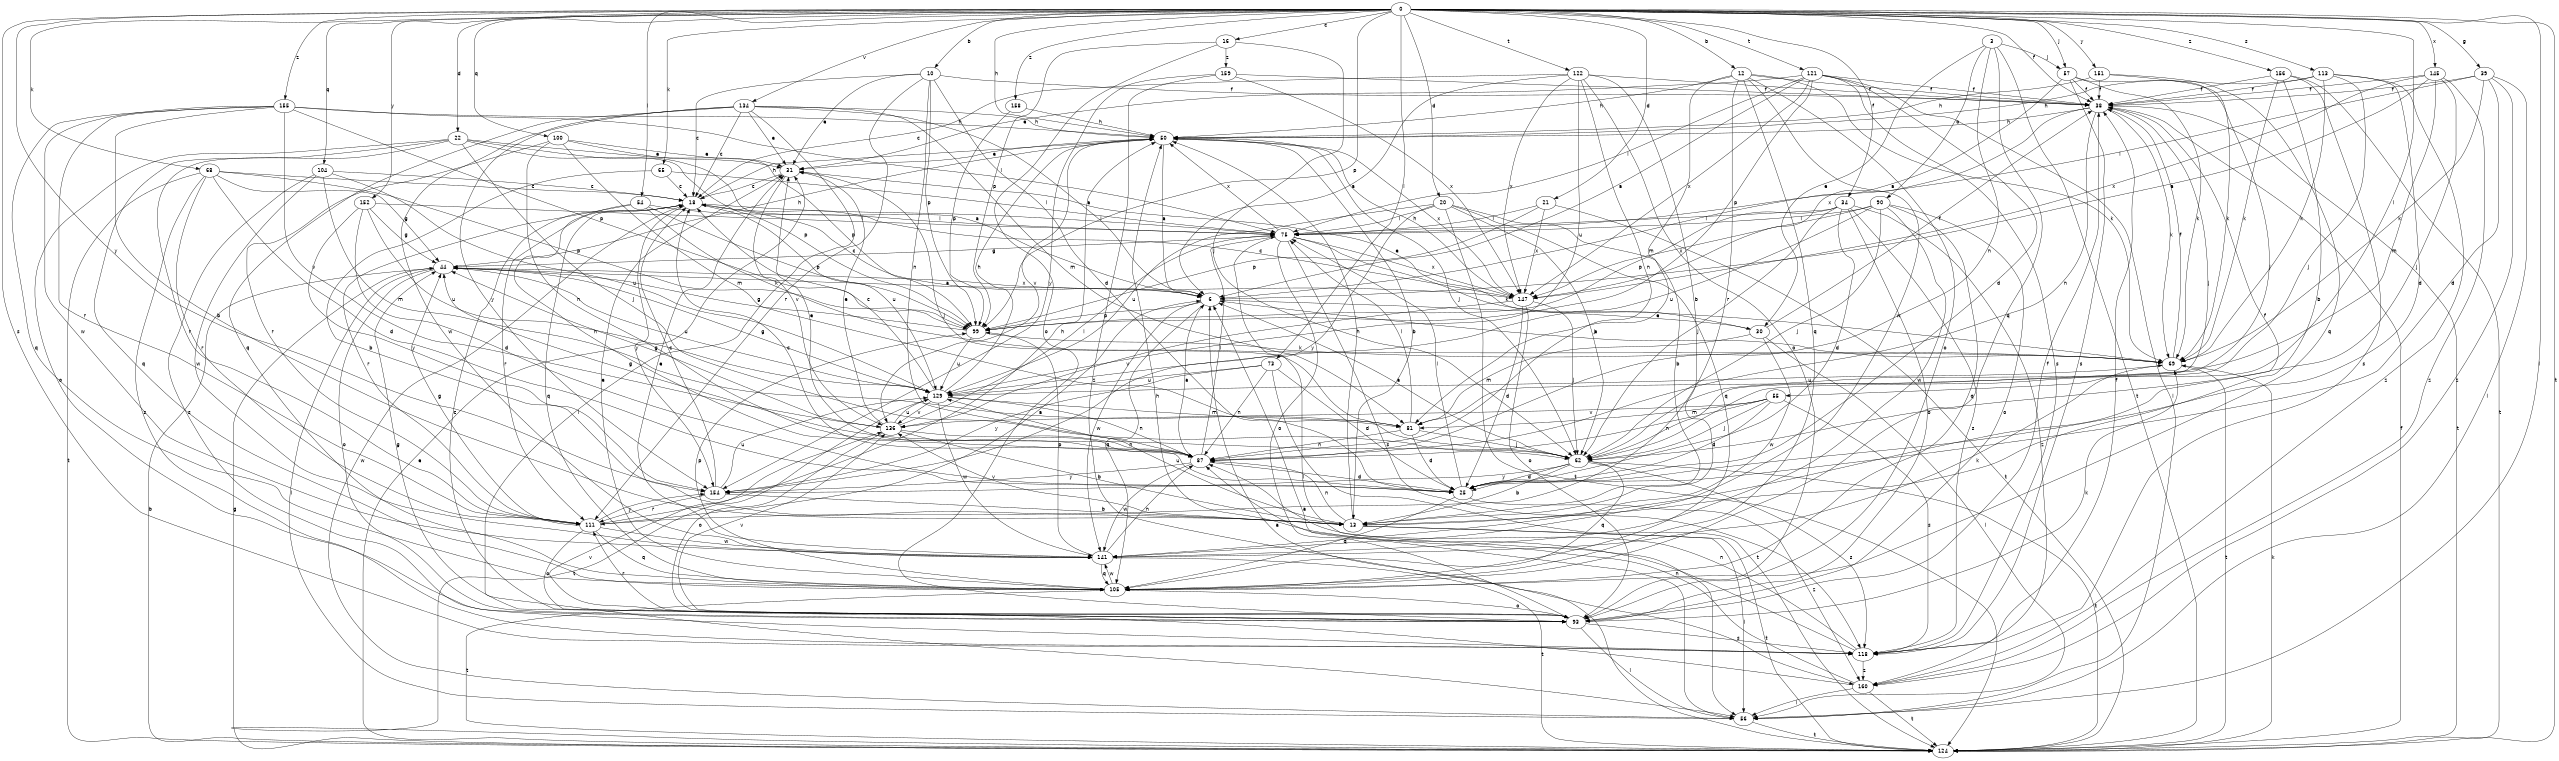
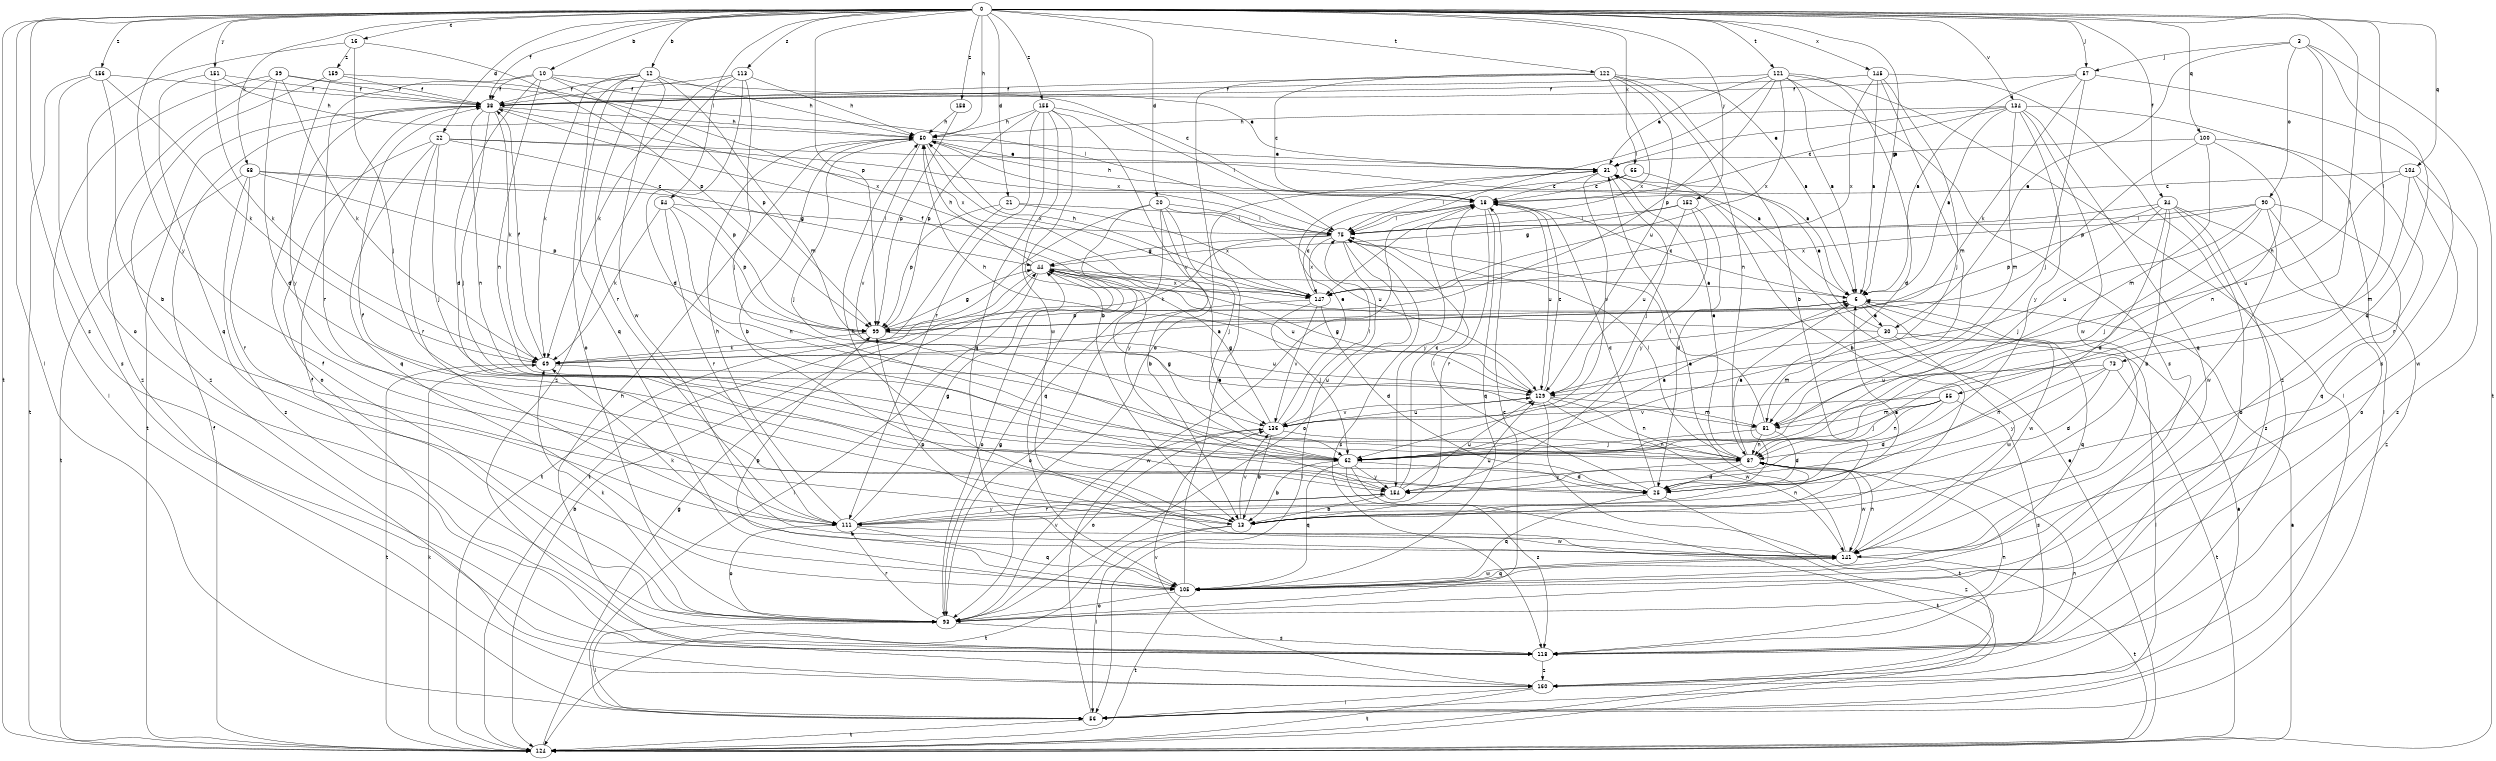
(1952, 13) -> (1761, 24)
(790, 460) -> none
none -> (1800, 511)
